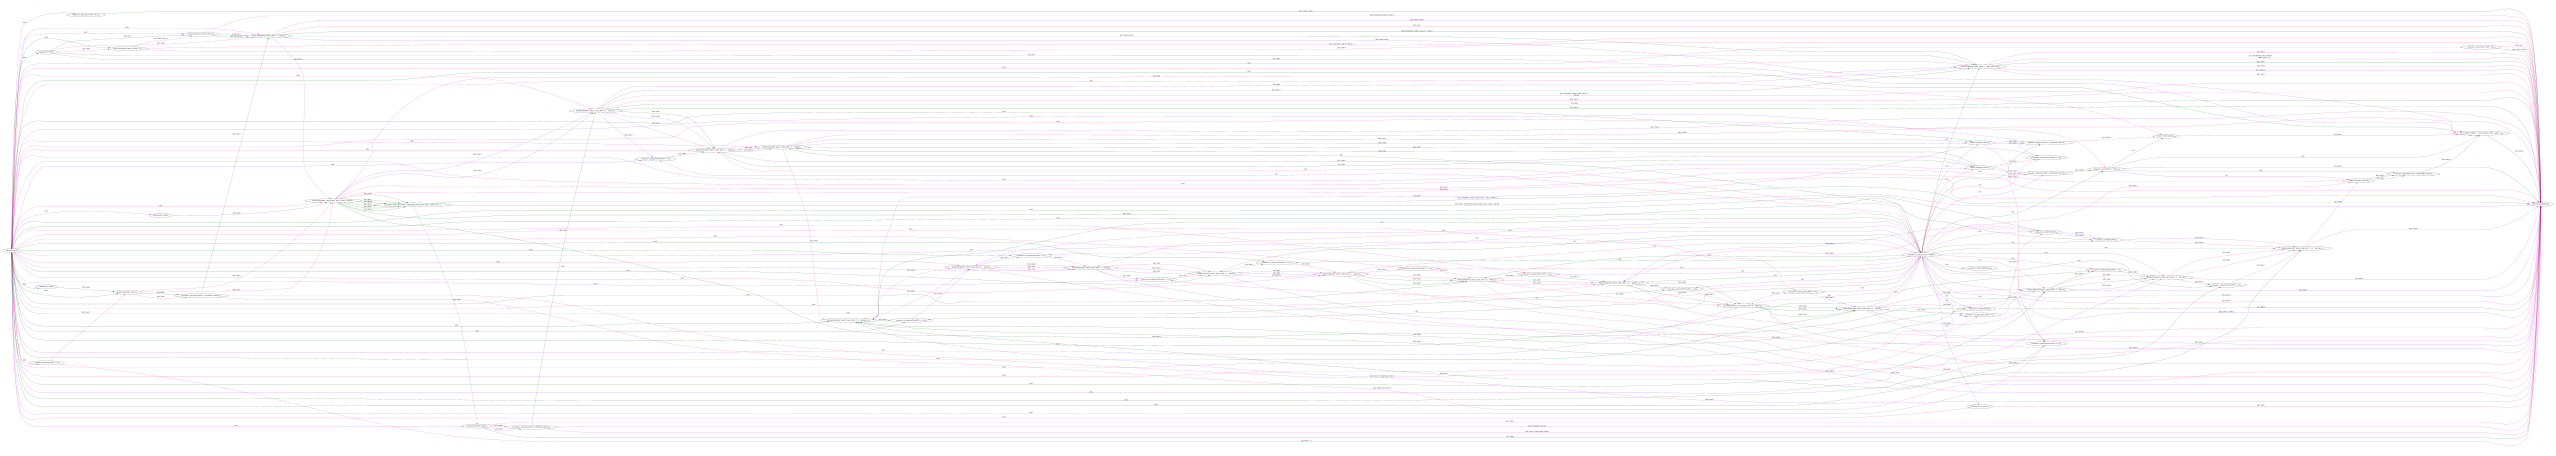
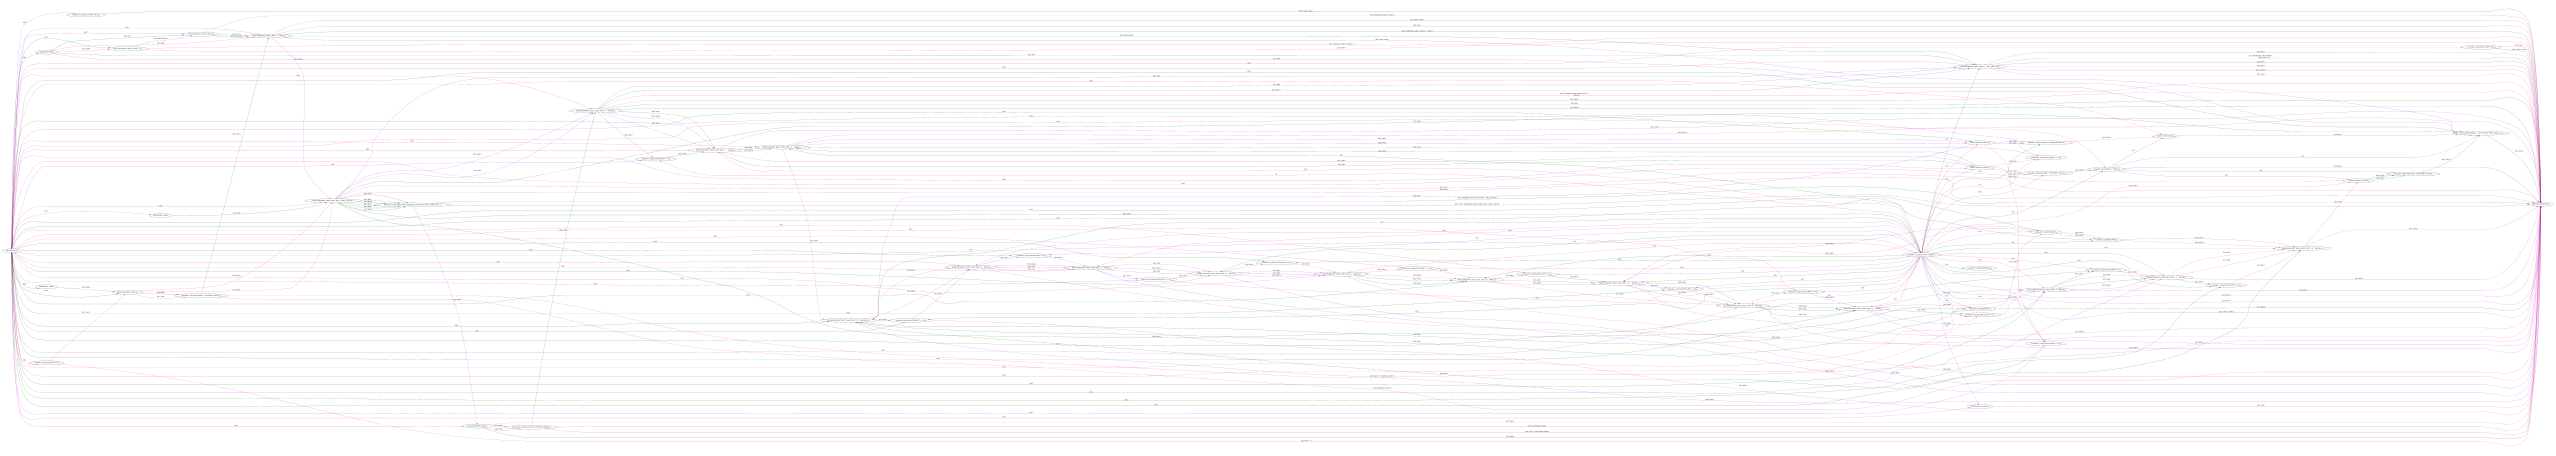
none -> (1392, 123)
(1901, 292) -> (1904, 291)
(788, 305) -> none
(2074, 364) -> (1829, 399)
